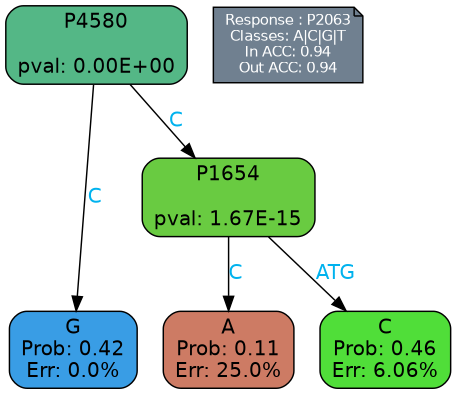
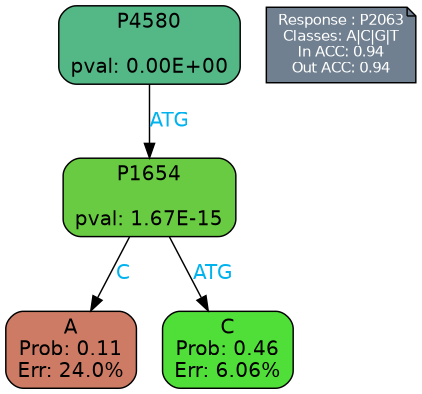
(176, 121) -> (170, 121)
(73, 350) -> none
(229, 350) -> (71, 350)
